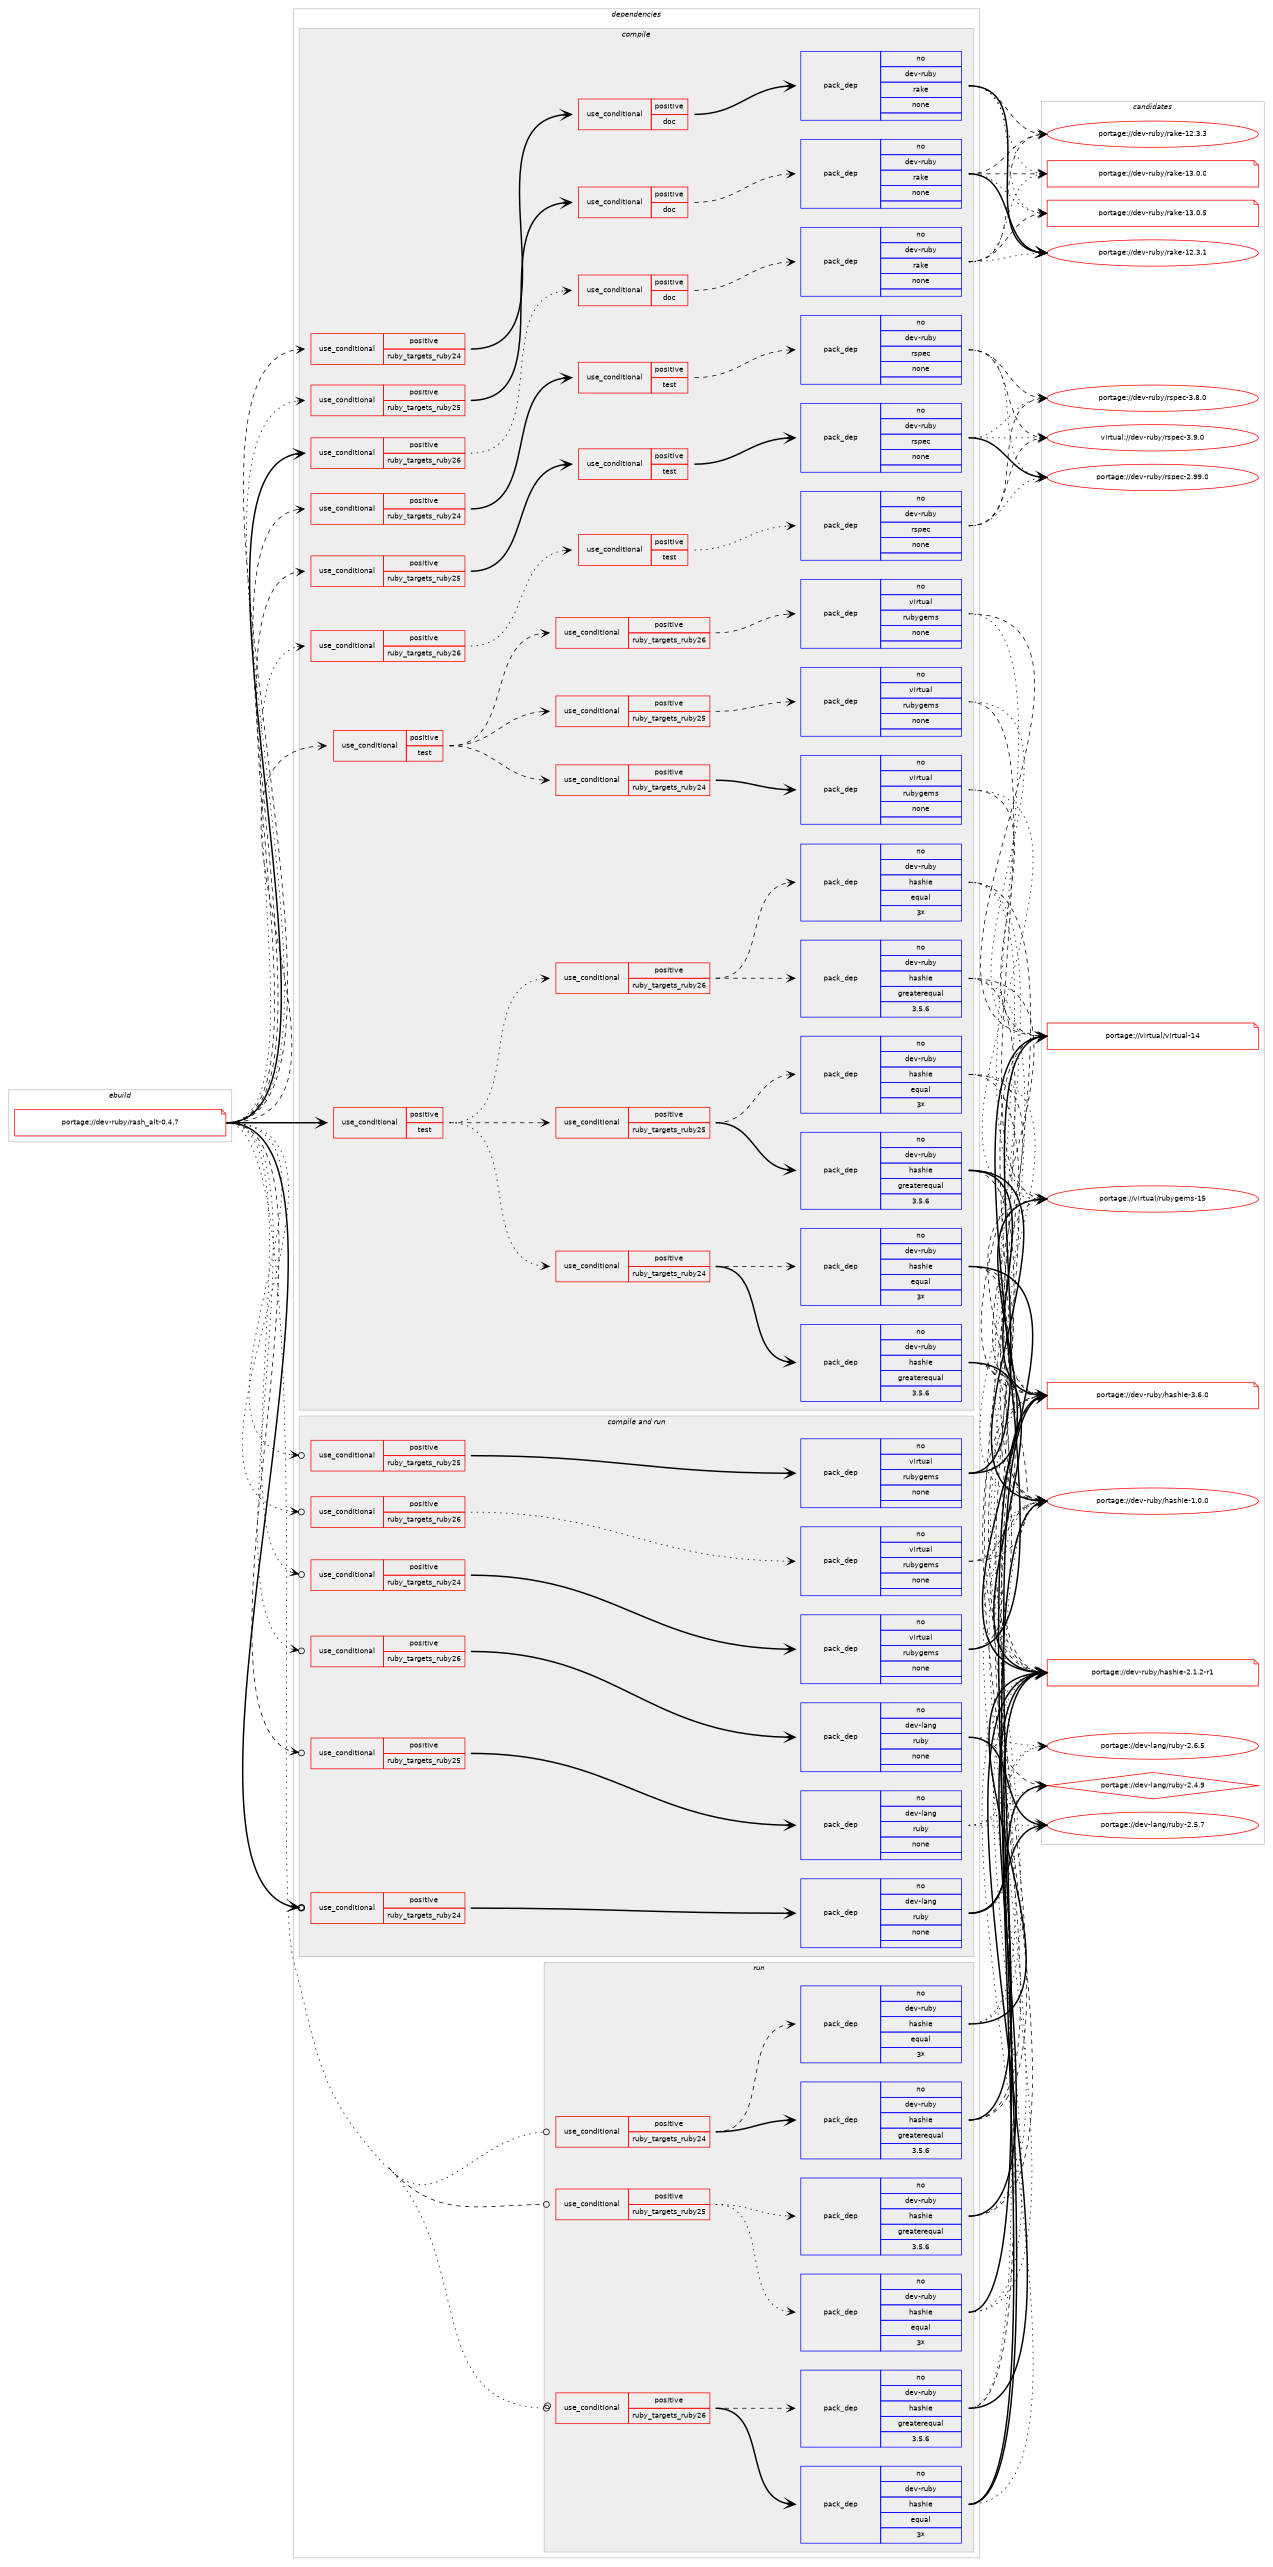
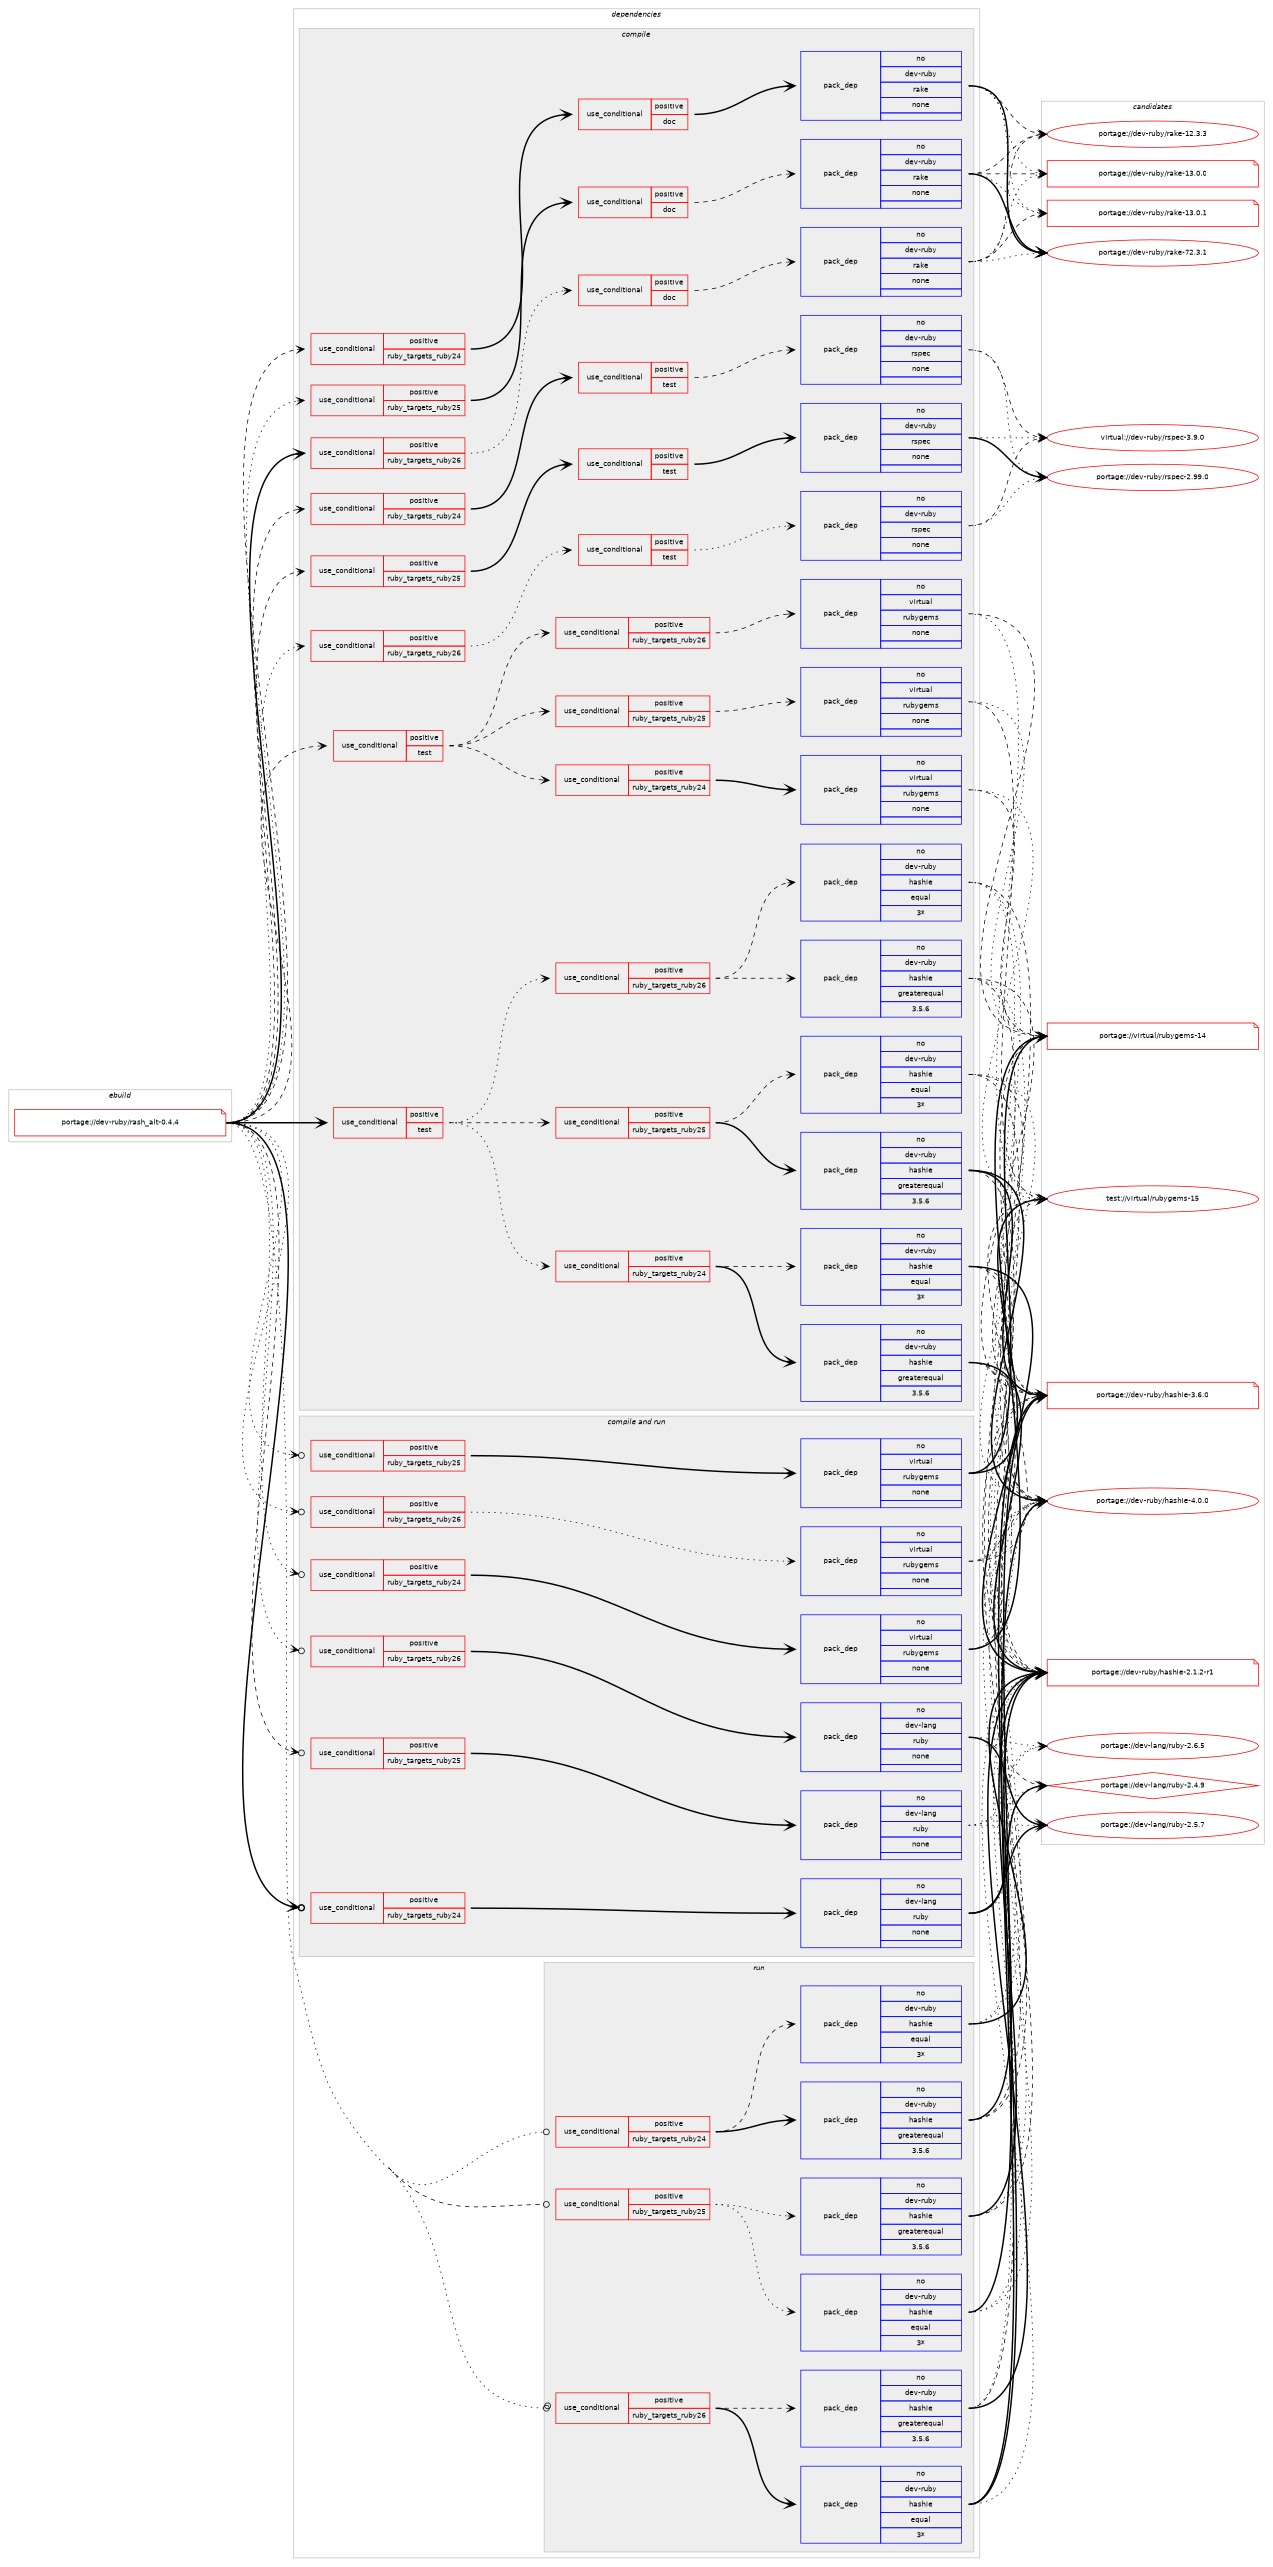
(1153, 213) -> (1153, 213)
(1153, 253) -> (1153, 253)
(1153, 398) -> none
(1153, 1036) -> (1153, 1036)
(120, 1123) -> (120, 1123)
(1153, 1199) -> (1153, 1199)
(1153, 1501) -> (1153, 1501)
